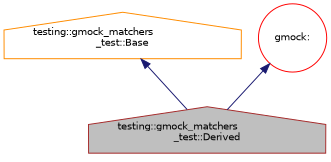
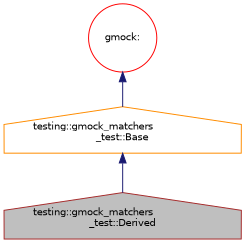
(245, 90) -> (123, 94)
